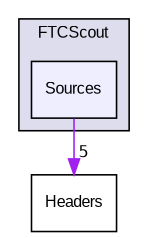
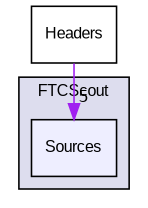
(74, 141) -> (74, 87)
